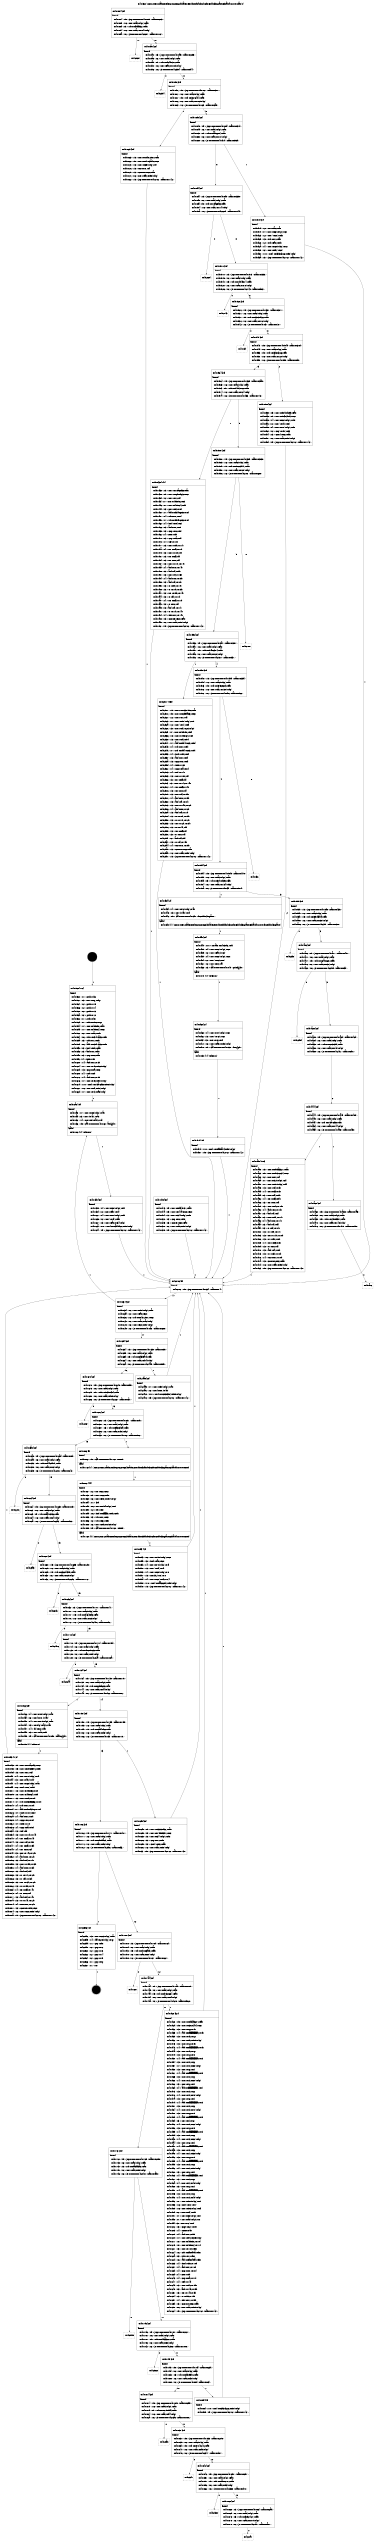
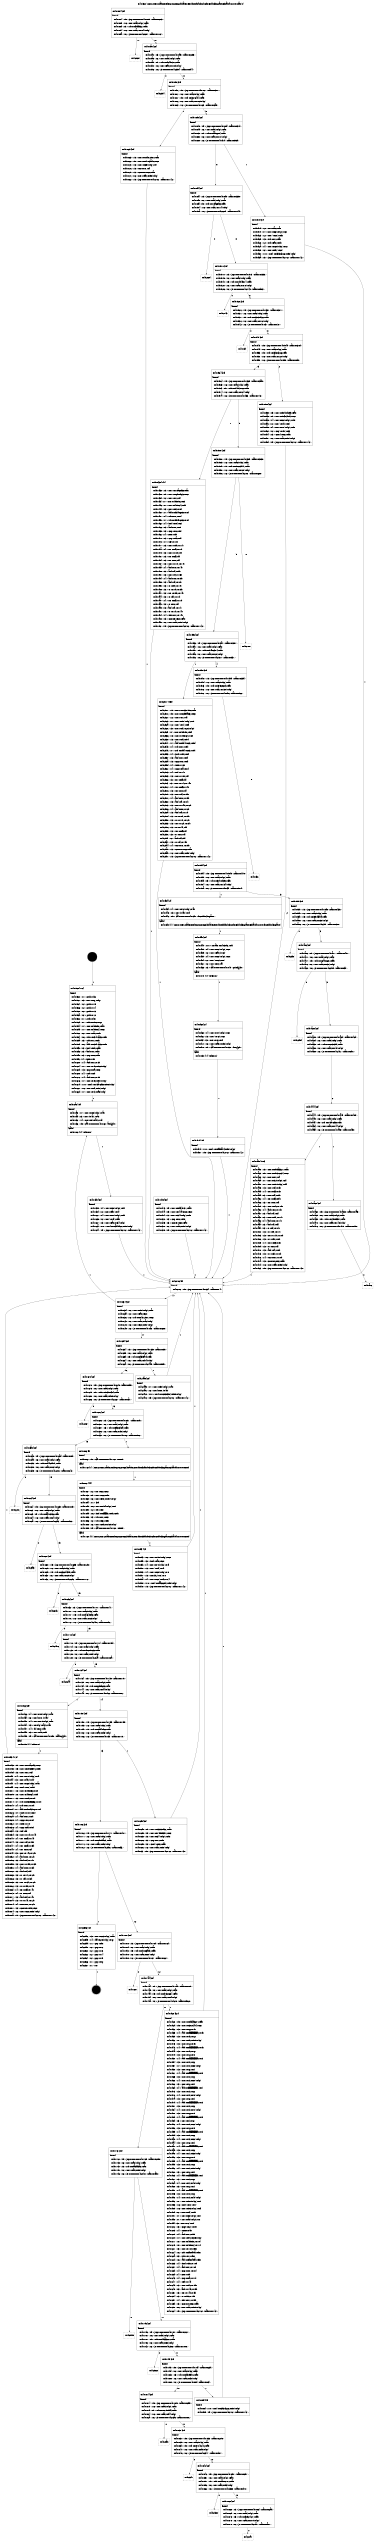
(220, 779) -> none
